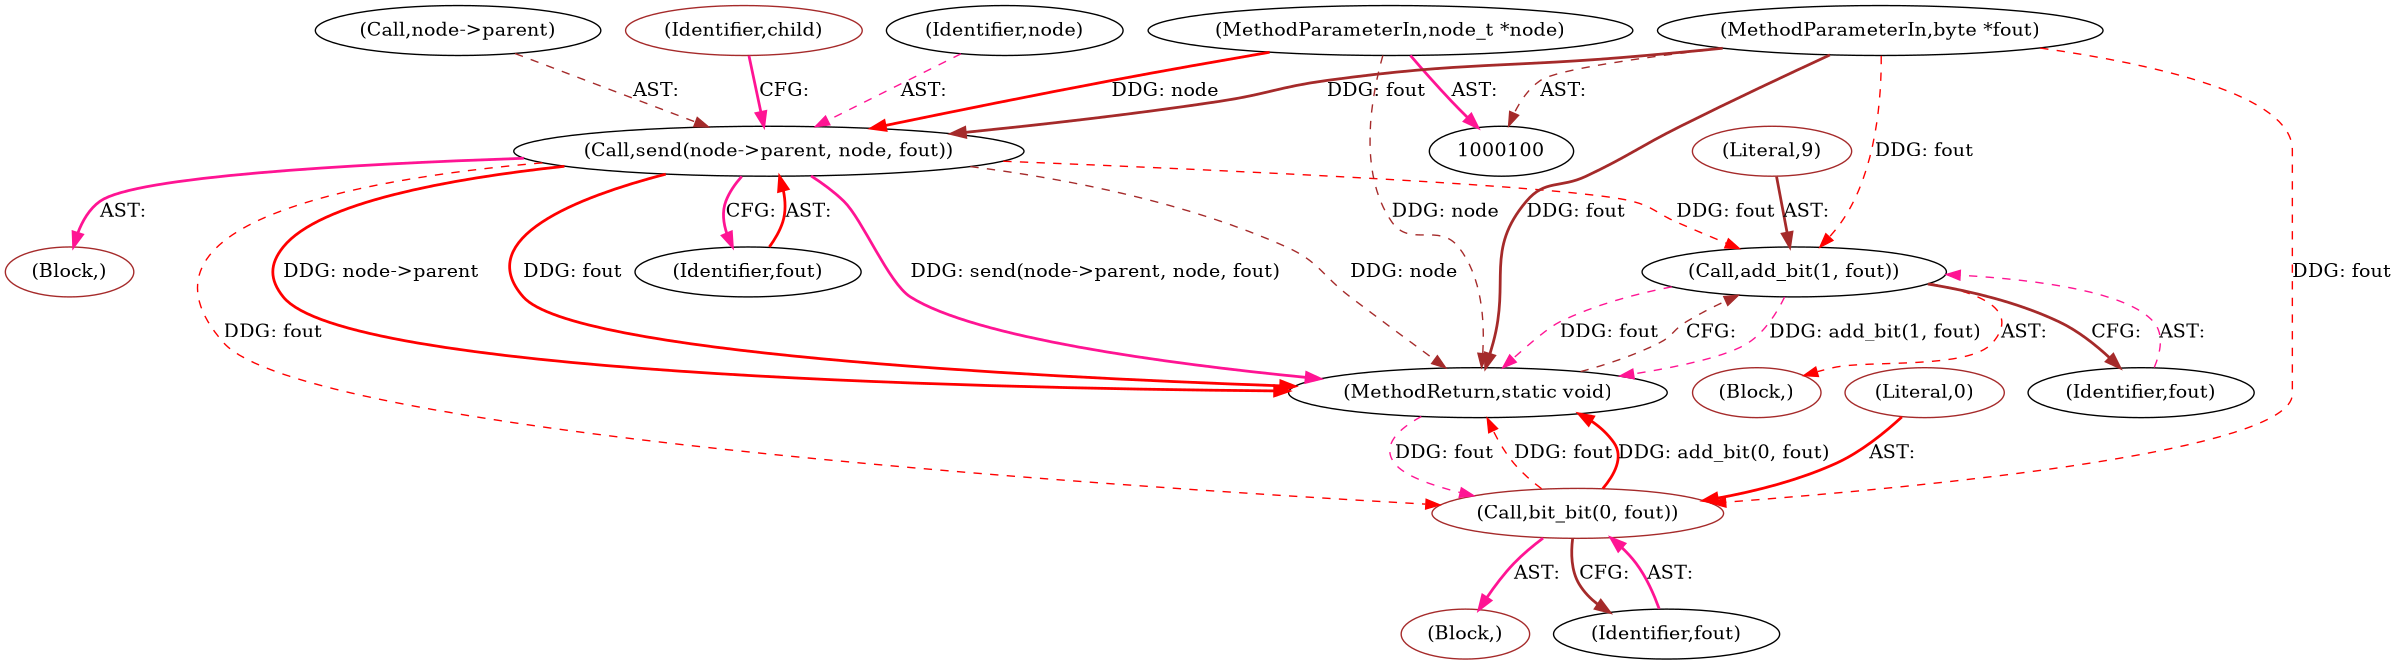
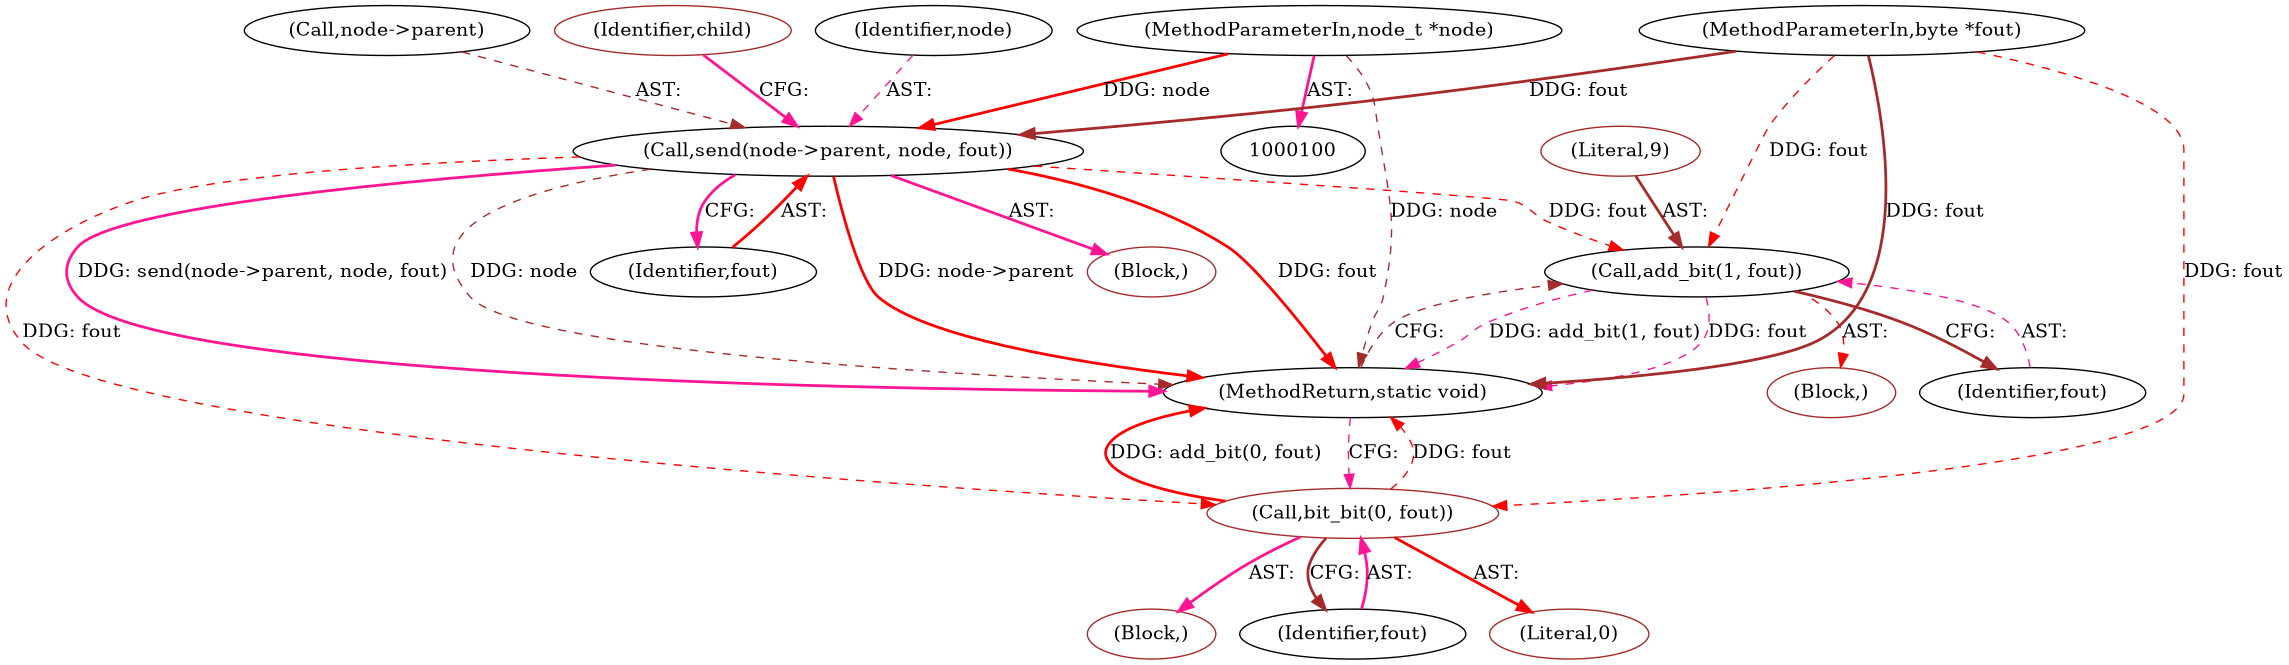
(1576, 70) -> none
(1445, 453) -> (1377, 453)
(1816, 472) -> (1457, 571)
